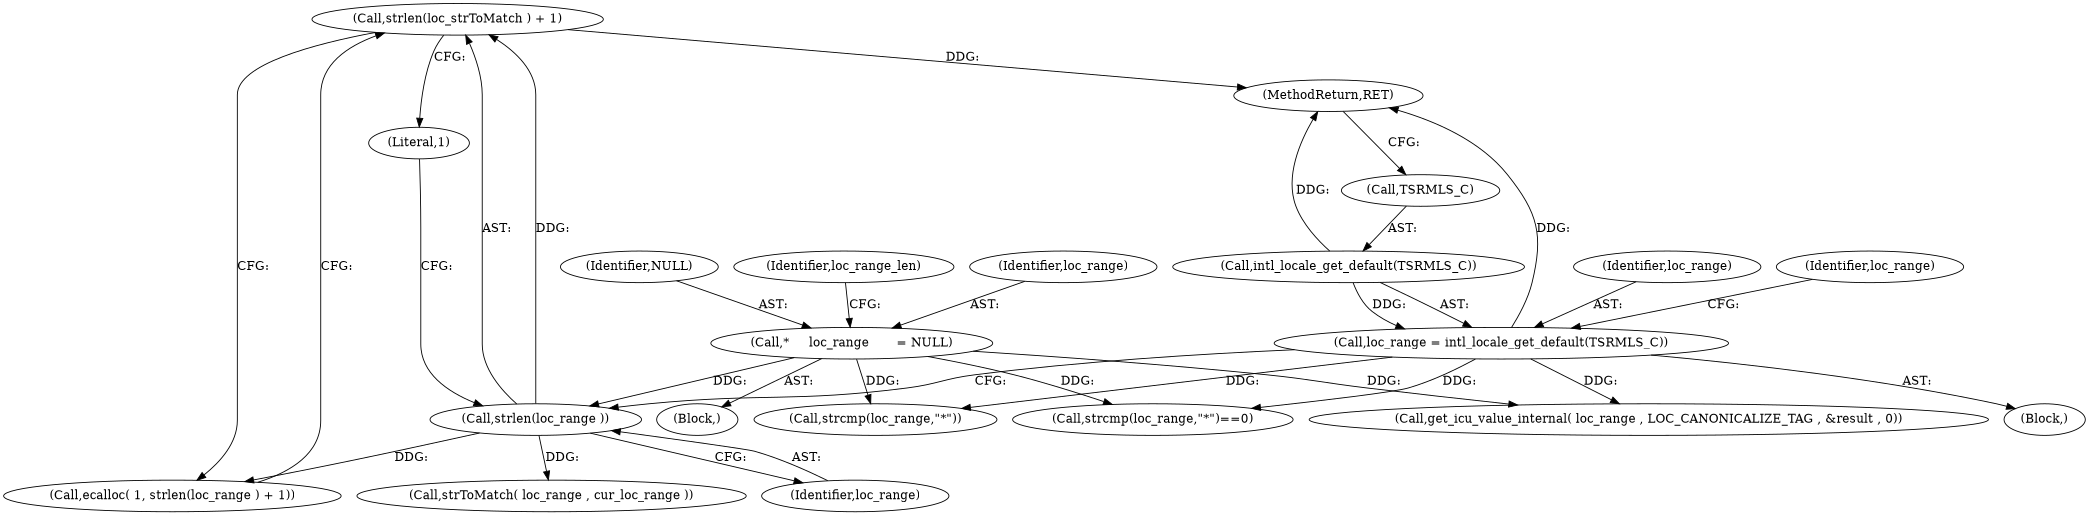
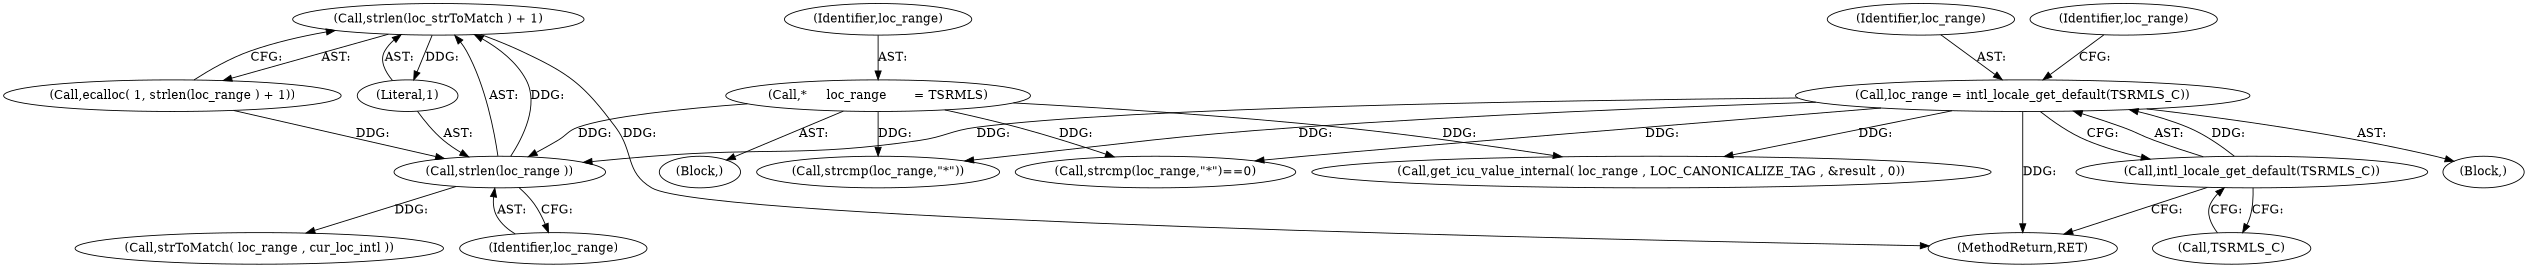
(452, 57) -> (444, 57)
none -> (383, 60)
(1371, 140) -> (2252, 207)
none -> (2088, 141)
(1315, 190) -> (2169, 210)
(1405, 229) -> (2229, 210)
(255, 267) -> (338, 57)
(439, 267) -> (460, 134)
(639, 267) -> none
(844, 267) -> none
(852, 343) -> (878, 96)
(993, 381) -> (995, 134)
(367, 457) -> (335, 134)
(552, 496) -> (259, 248)
